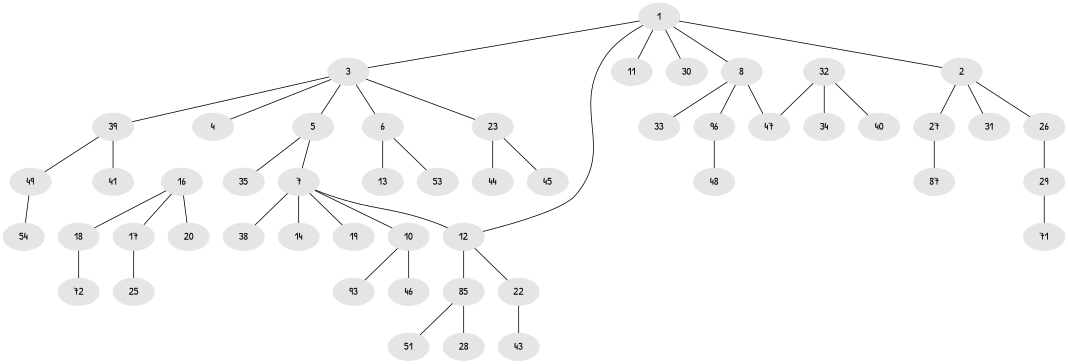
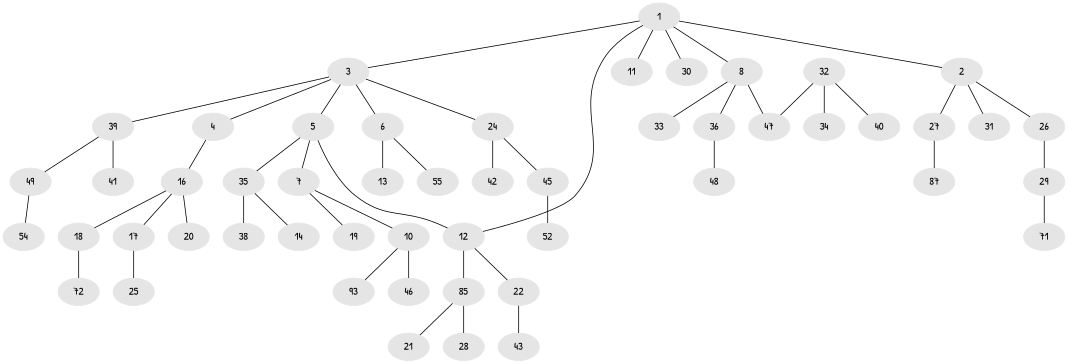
(493, 127) -> (493, 127)
(714, 127) -> (714, 127)
none -> (197, 154)
(438, 182) -> (438, 182)
(493, 182) -> (493, 182)
(271, 209) -> (244, 209)
(299, 209) -> (271, 209)
(382, 209) -> (368, 204)
none -> (548, 237)
(409, 347) -> (409, 347)
